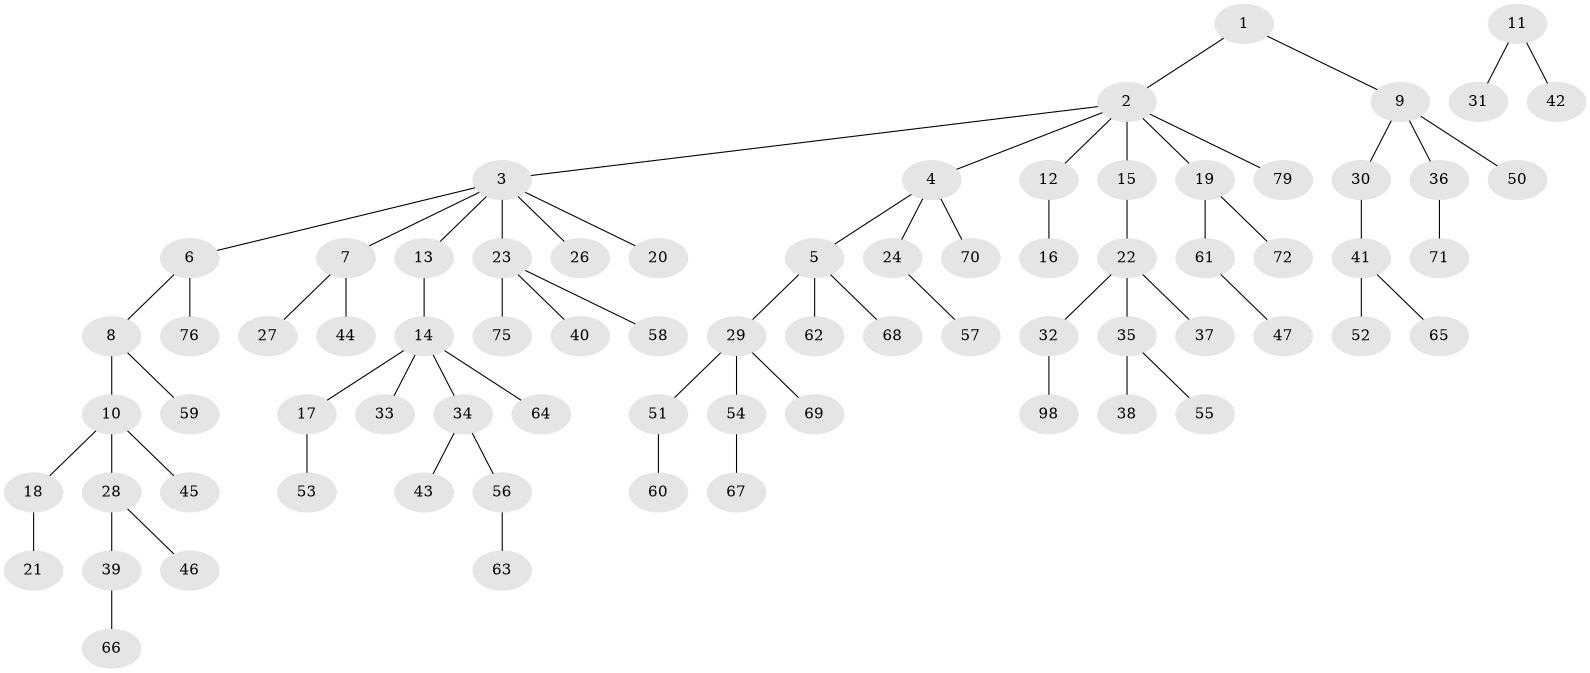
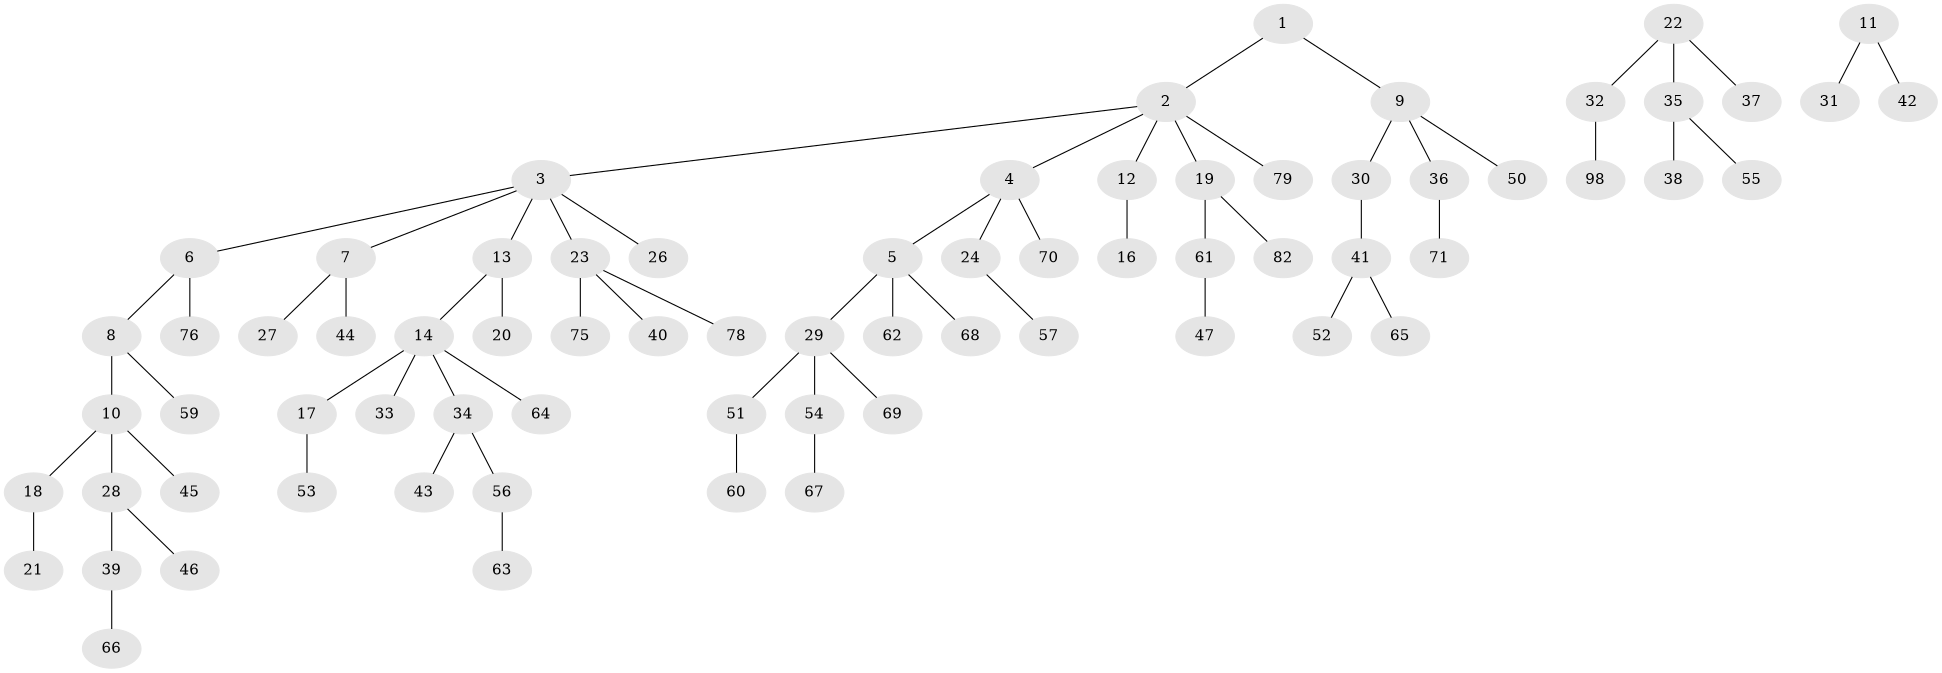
(1127, 180) -> none
(580, 219) -> (502, 297)
(1283, 258) -> (1283, 258)
(658, 336) -> (737, 336)
